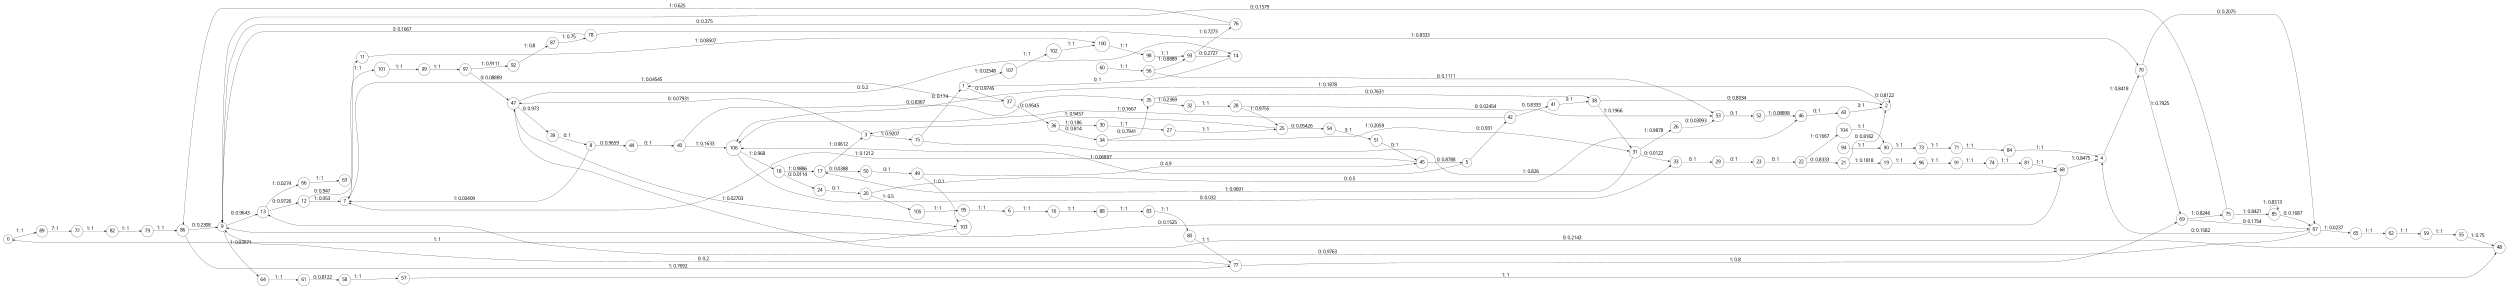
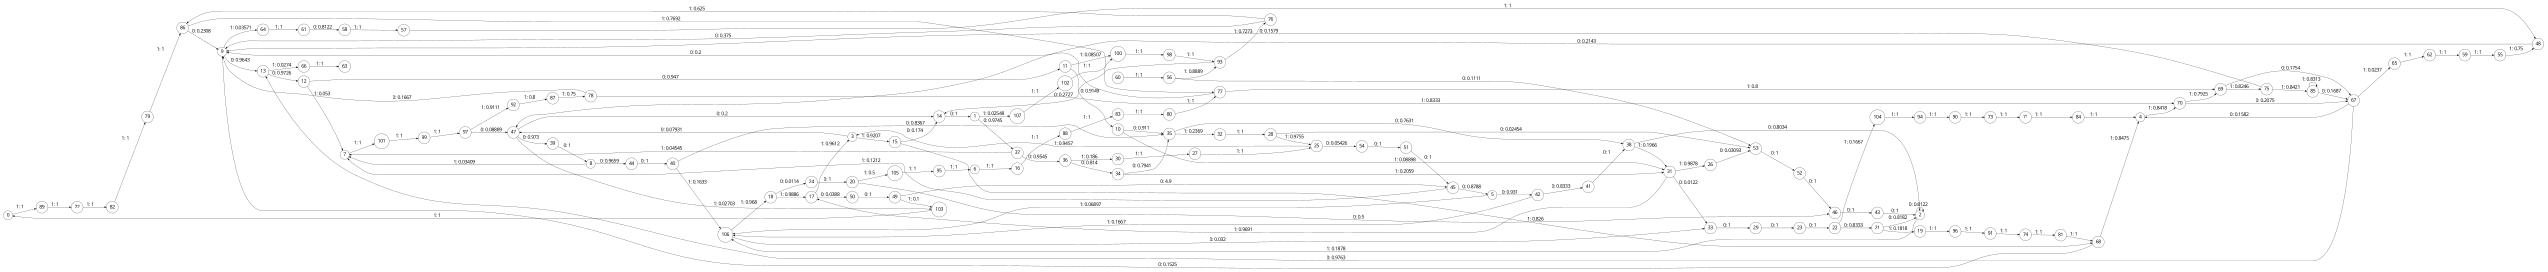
(940, 113) -> (921, 137)
(1780, 114) -> (1817, 182)
none -> (1118, 130)
(1869, 131) -> (1899, 117)
(60, 229) -> (60, 205)
